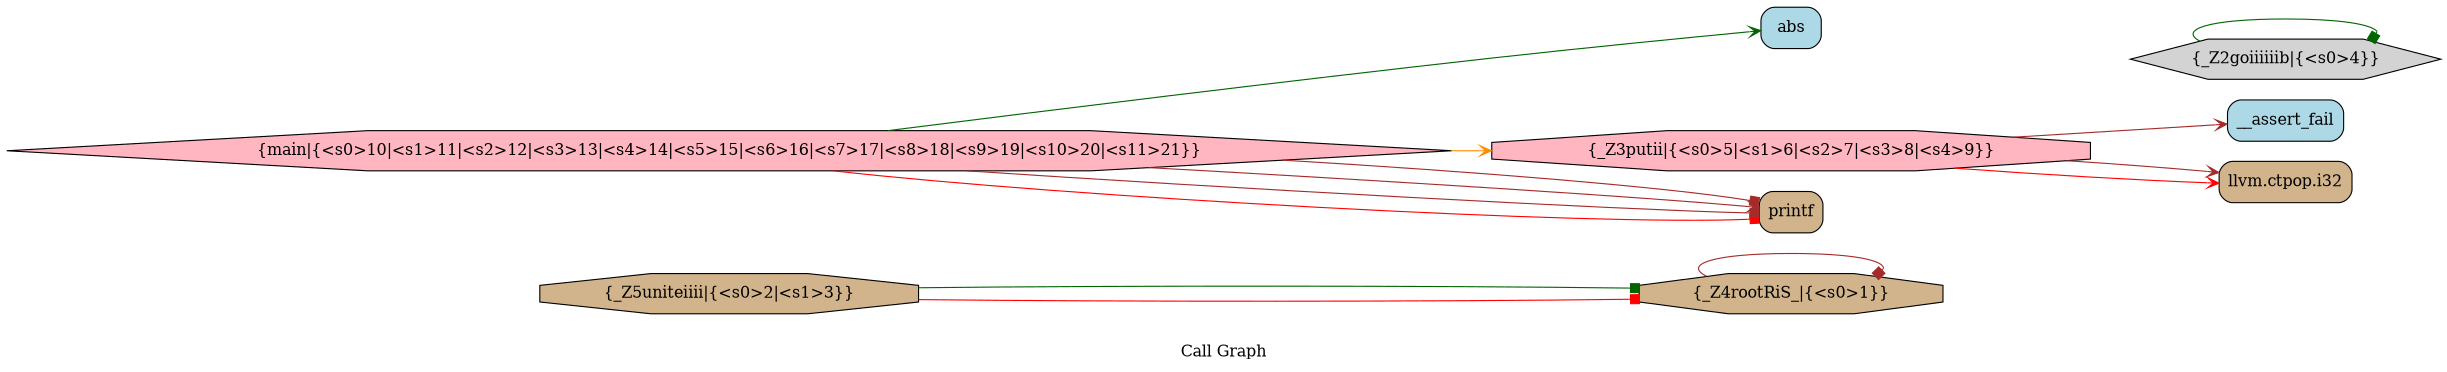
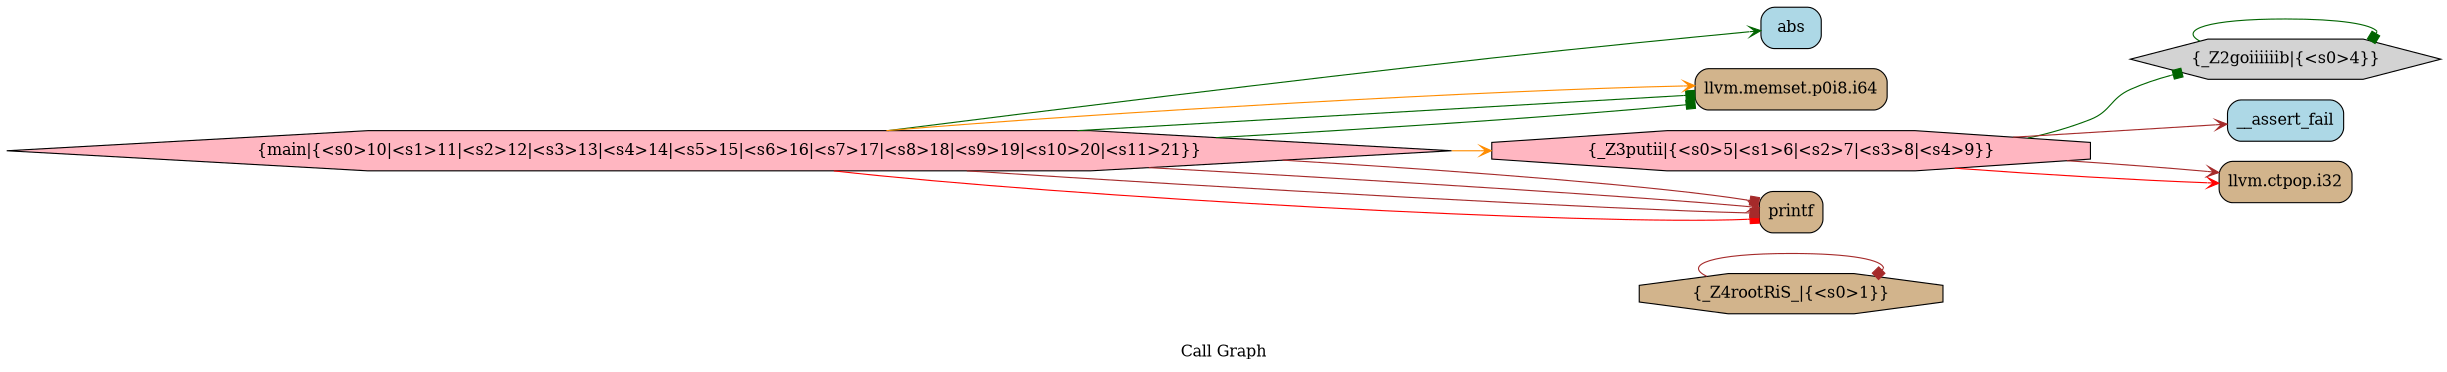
none -> (1791, 89)
none -> (2103, 113)
(729, 294) -> none
